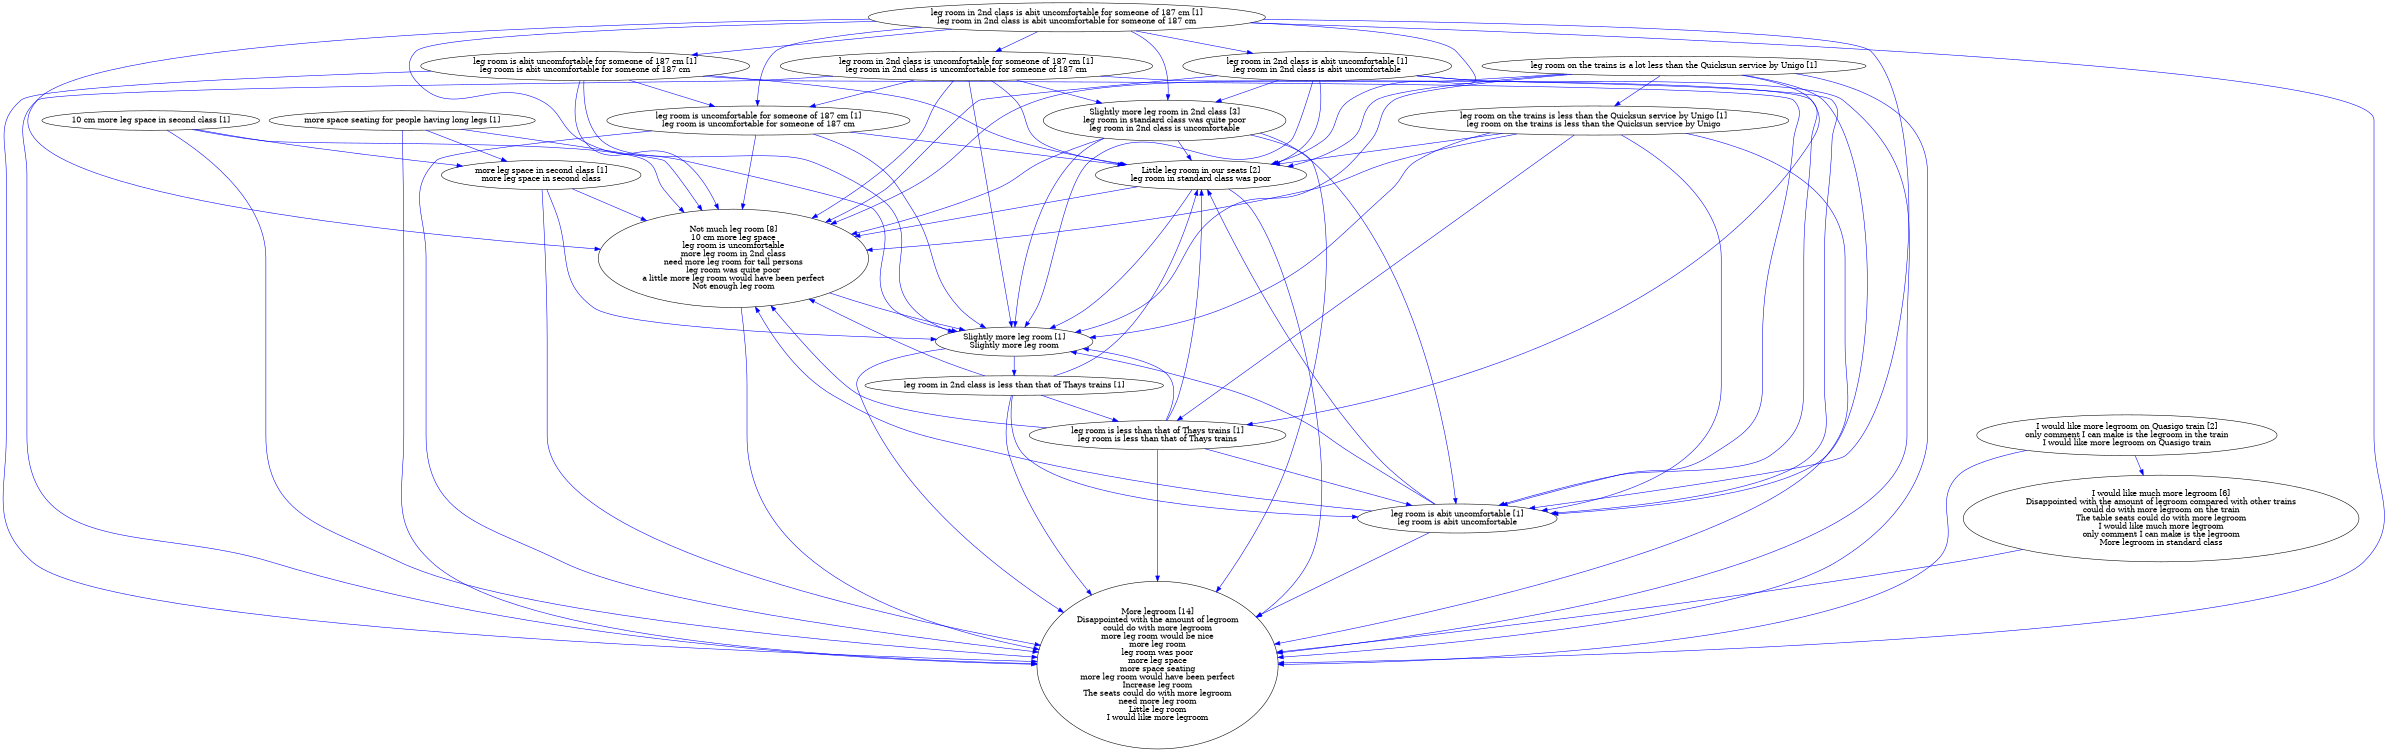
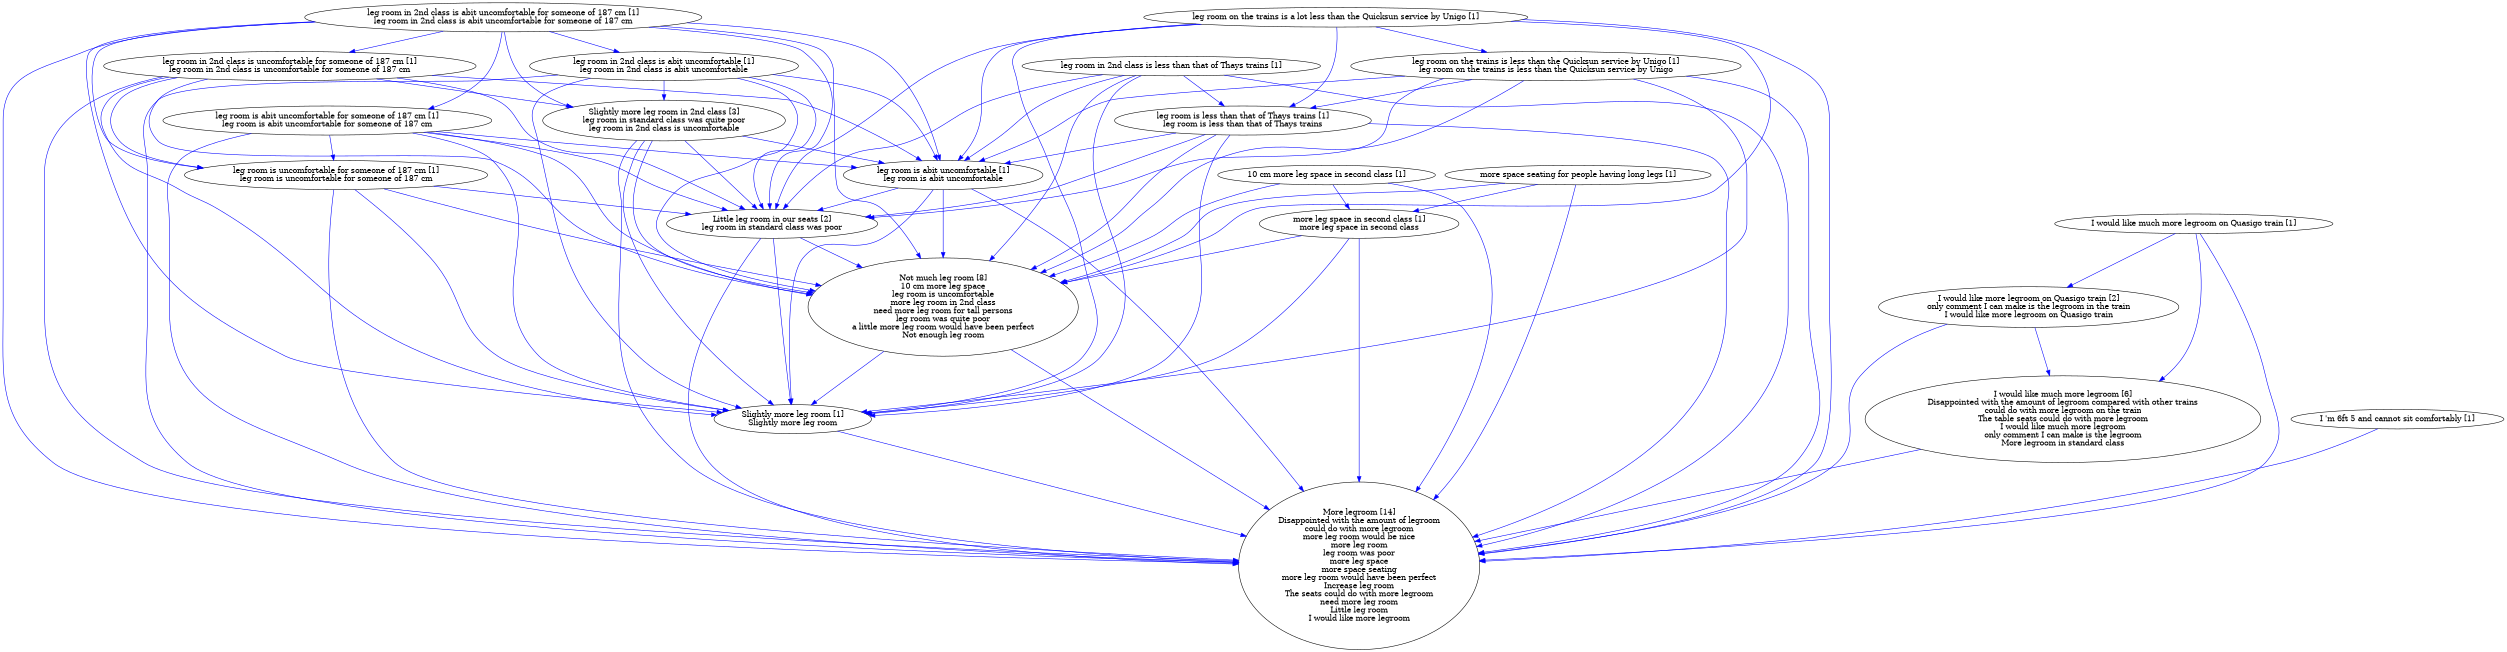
none -> (2194, 224)
(1014, 363) -> (1119, 326)
none -> (2397, 419)
